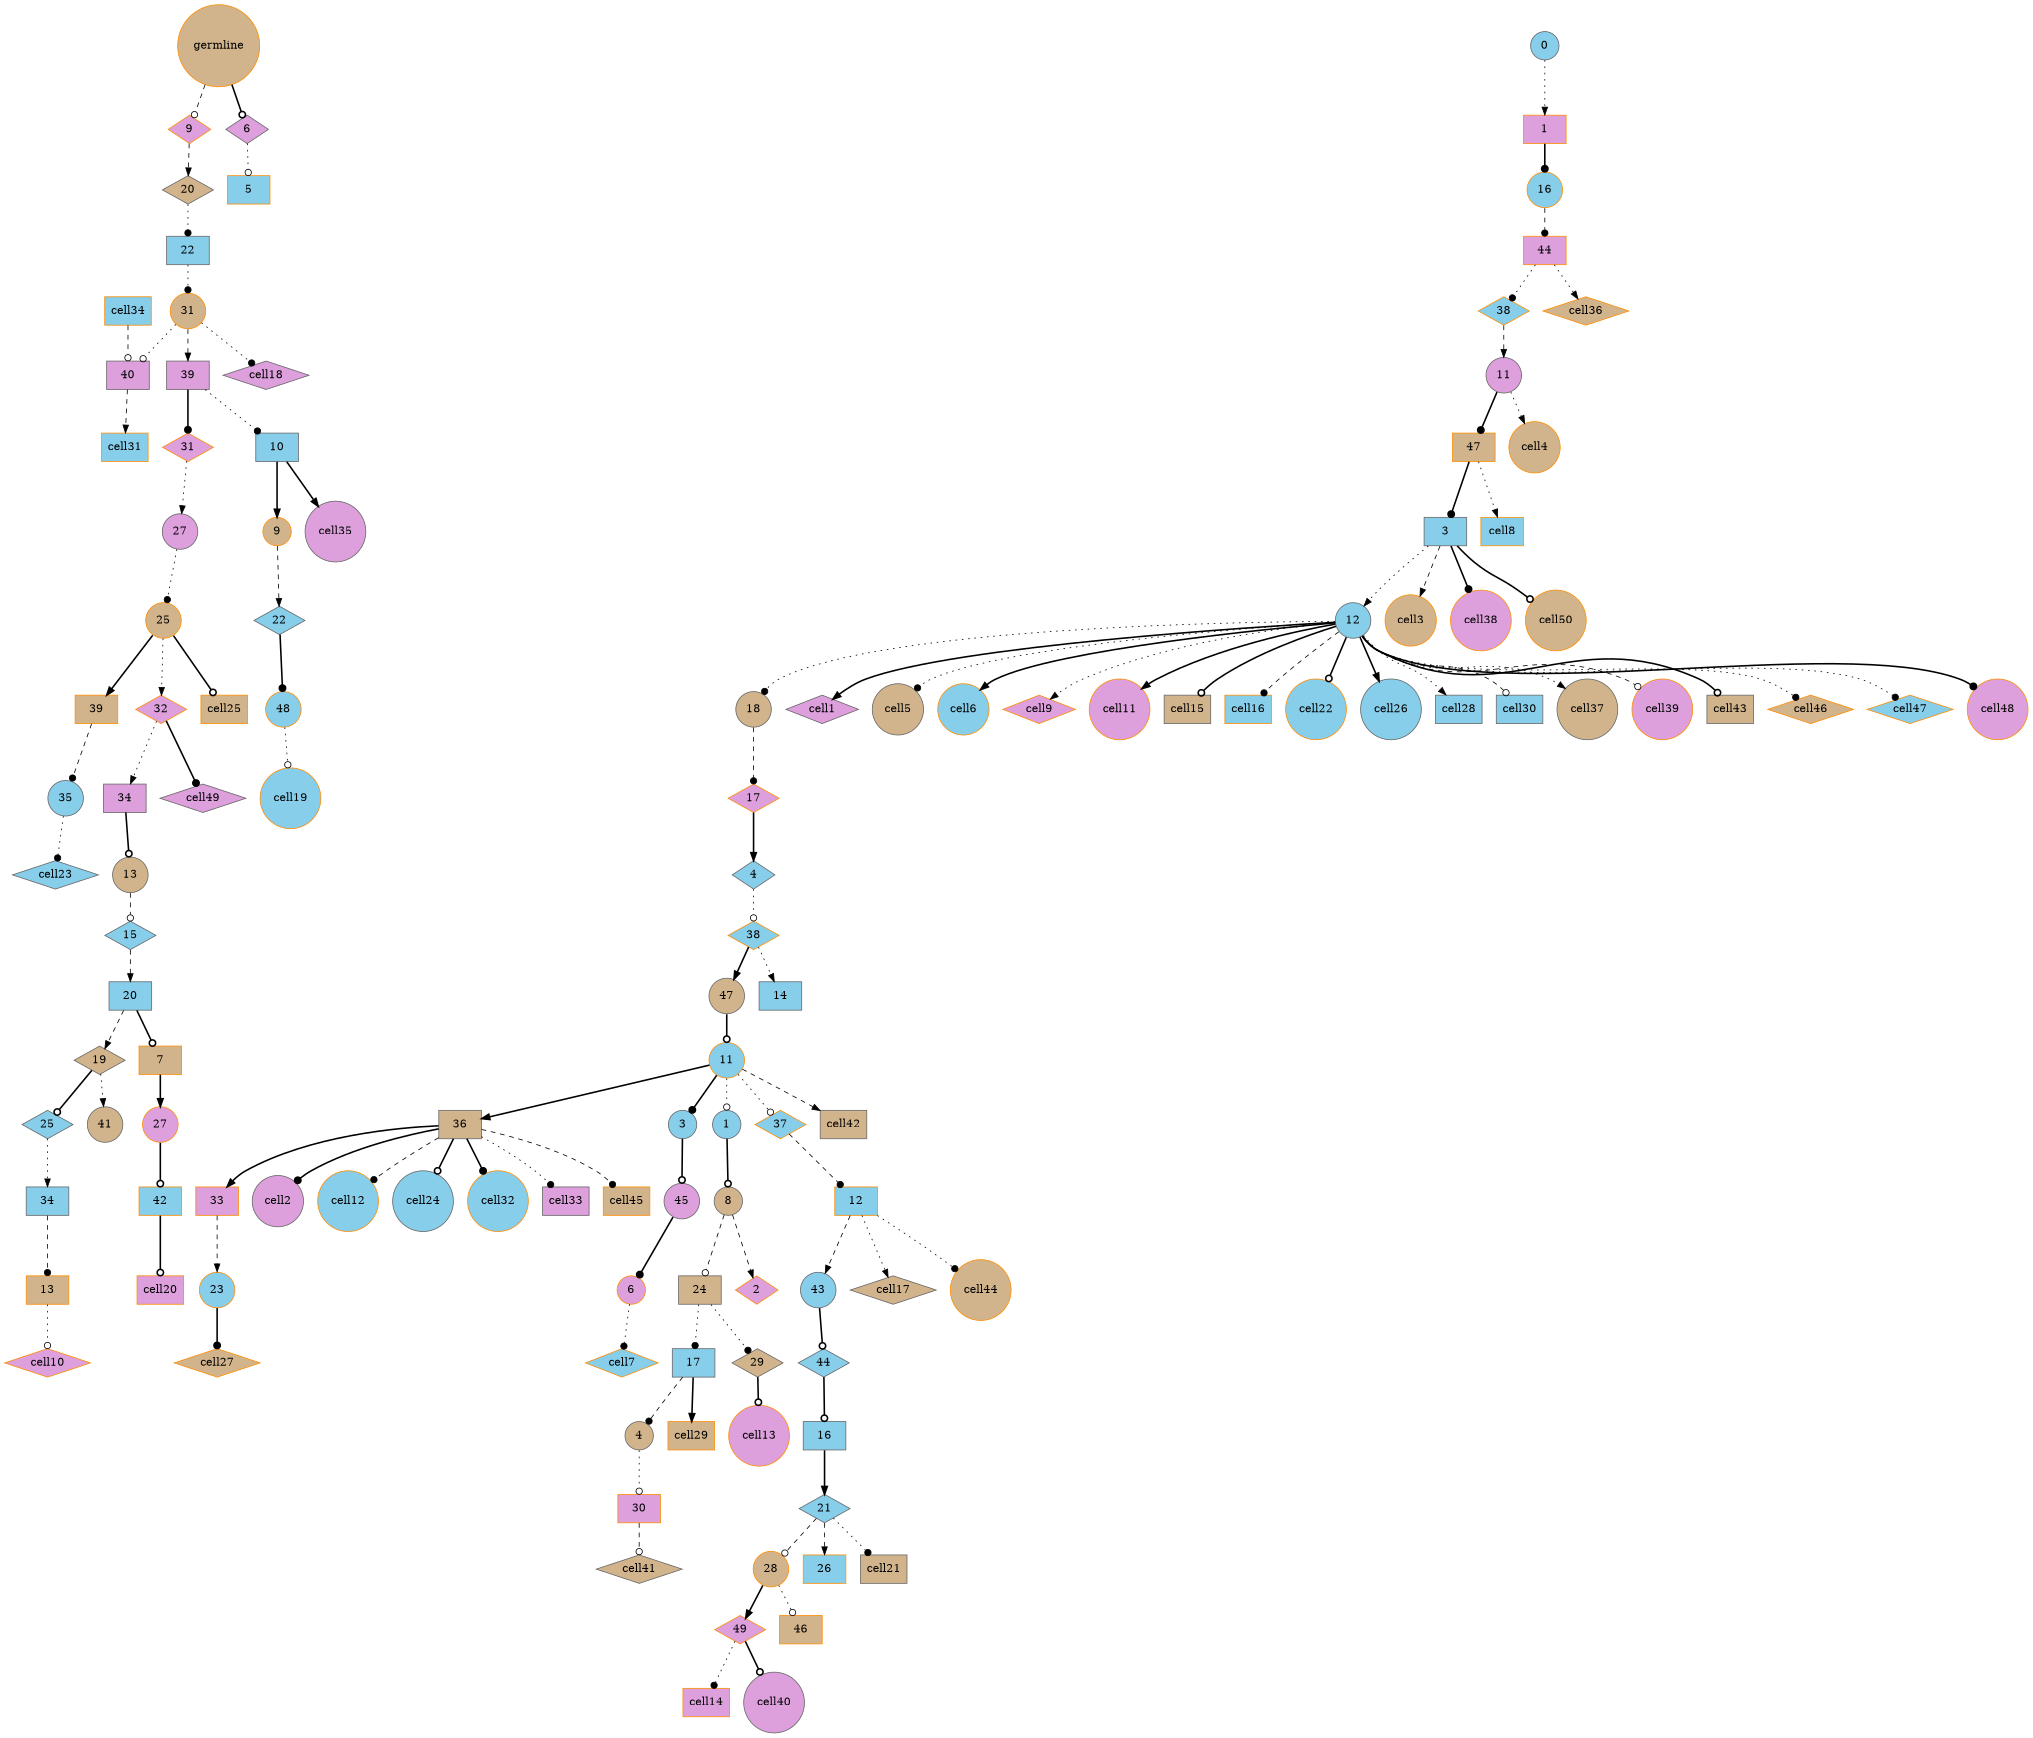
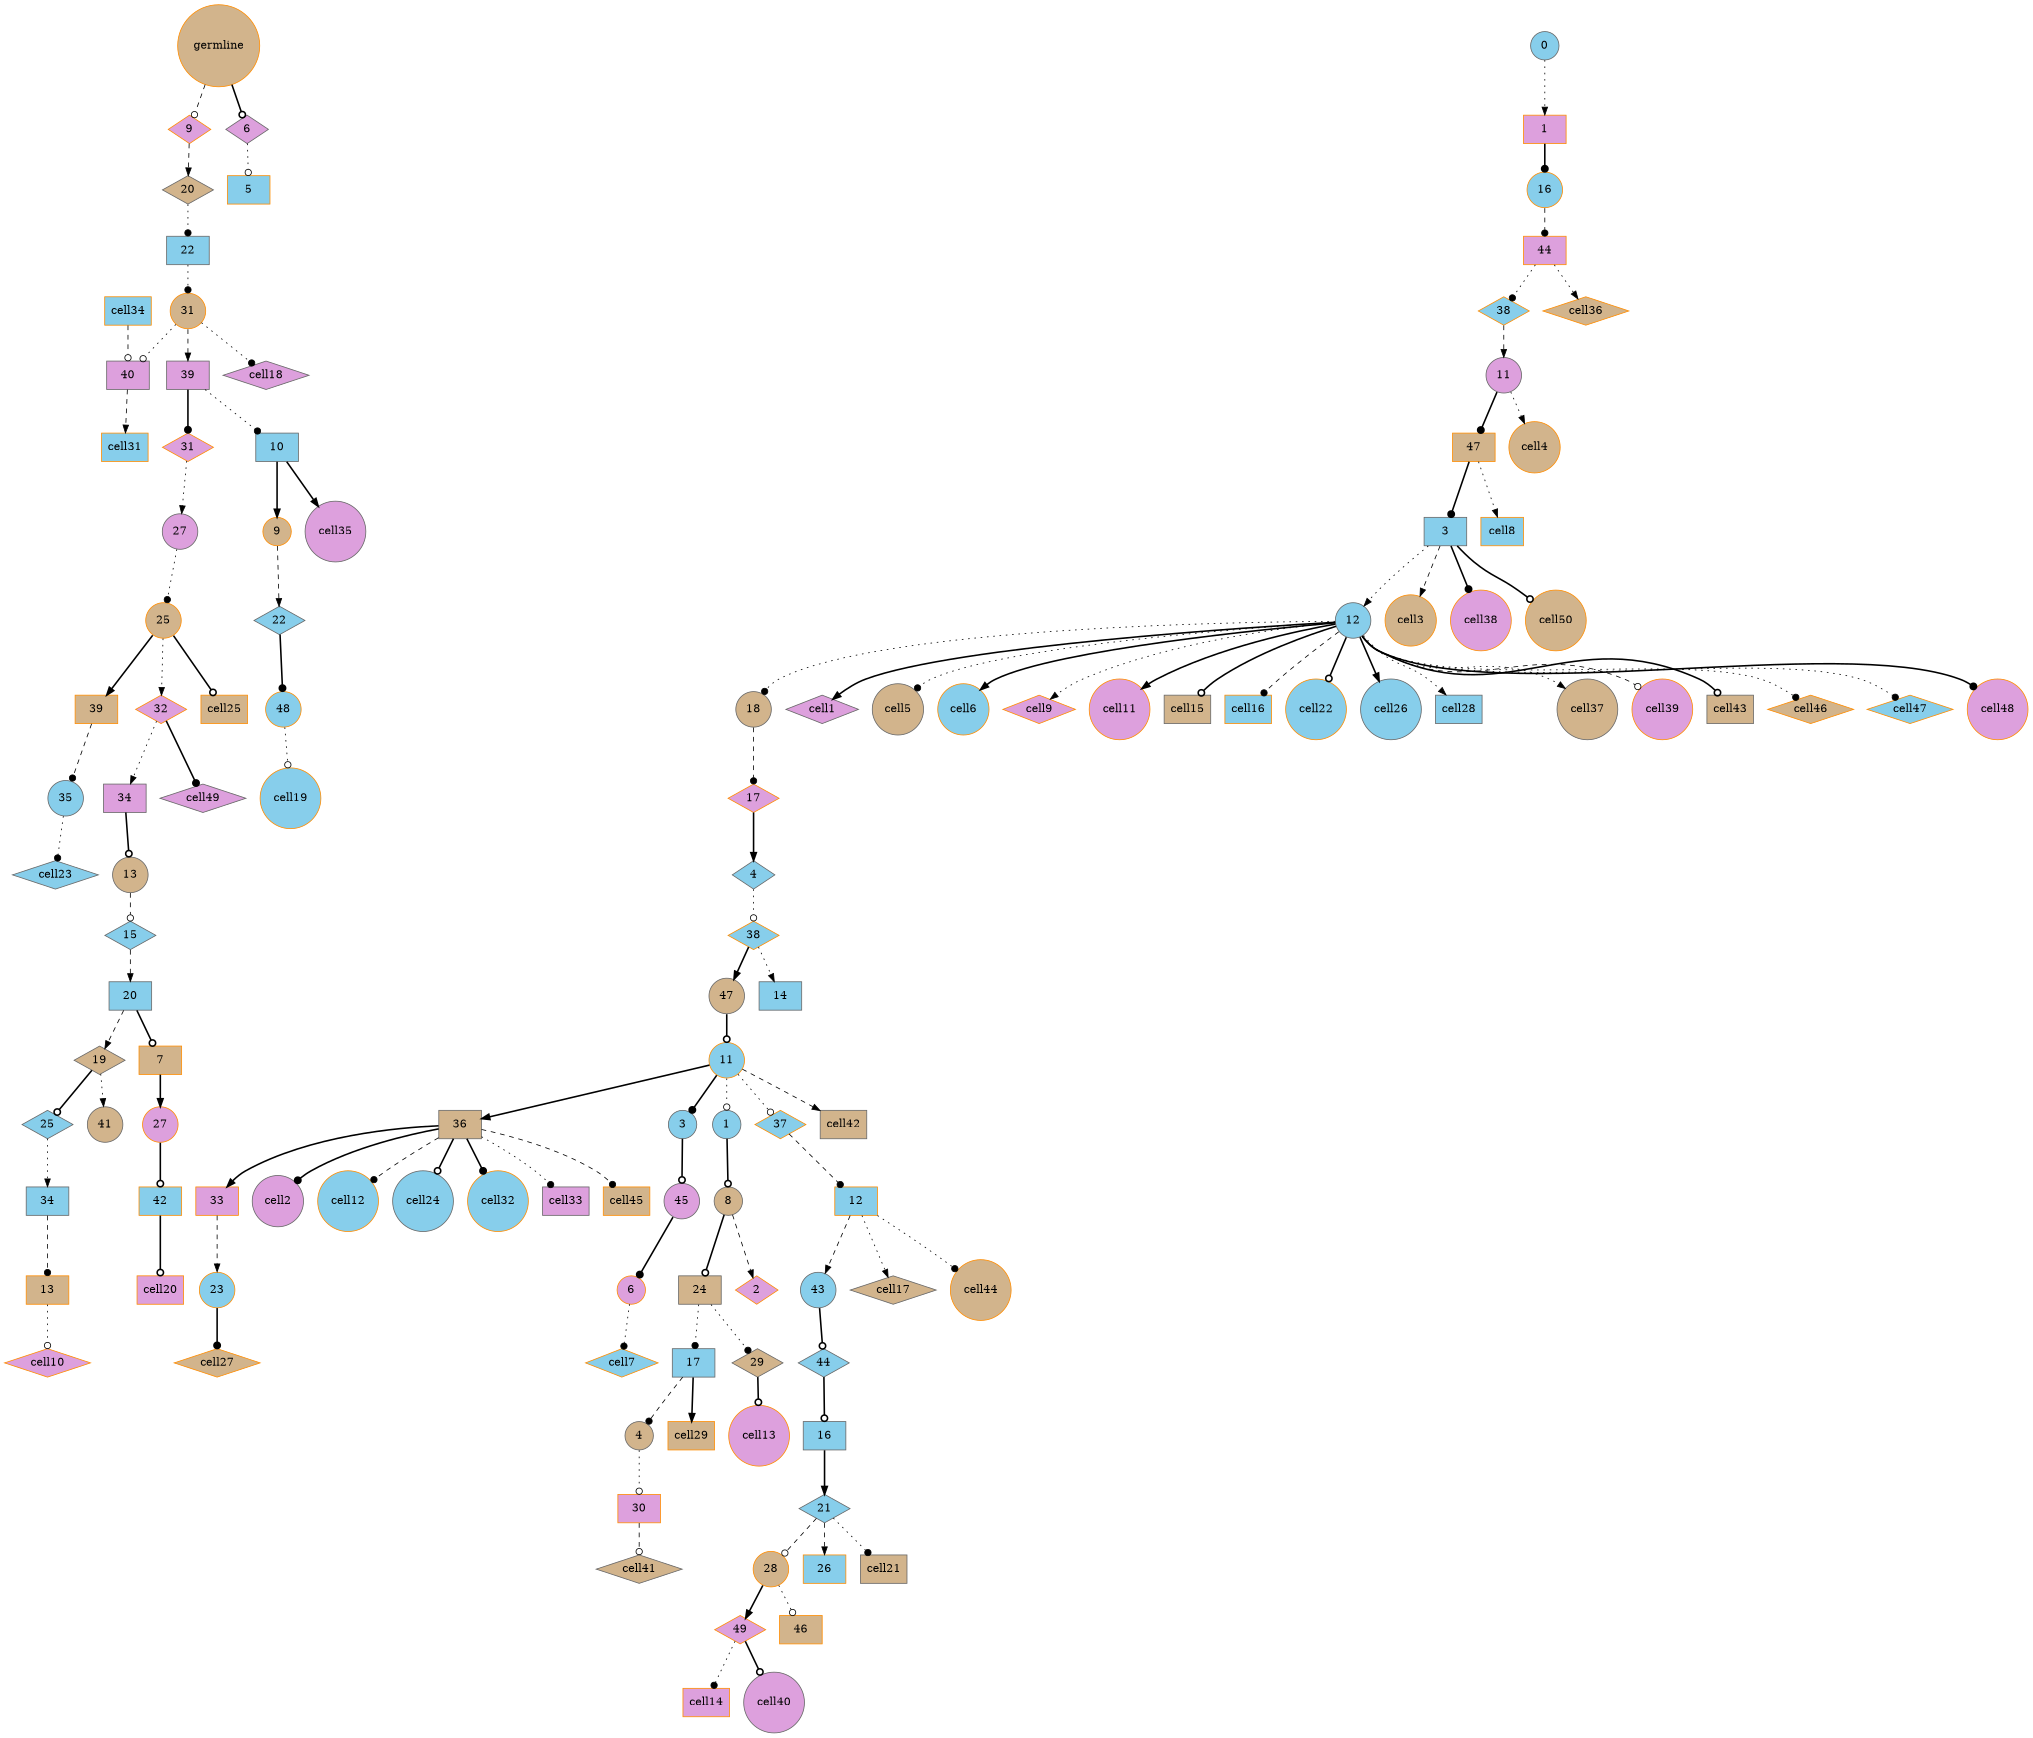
(1520, 709) -> none
(715, 1242) -> (715, 1242)
